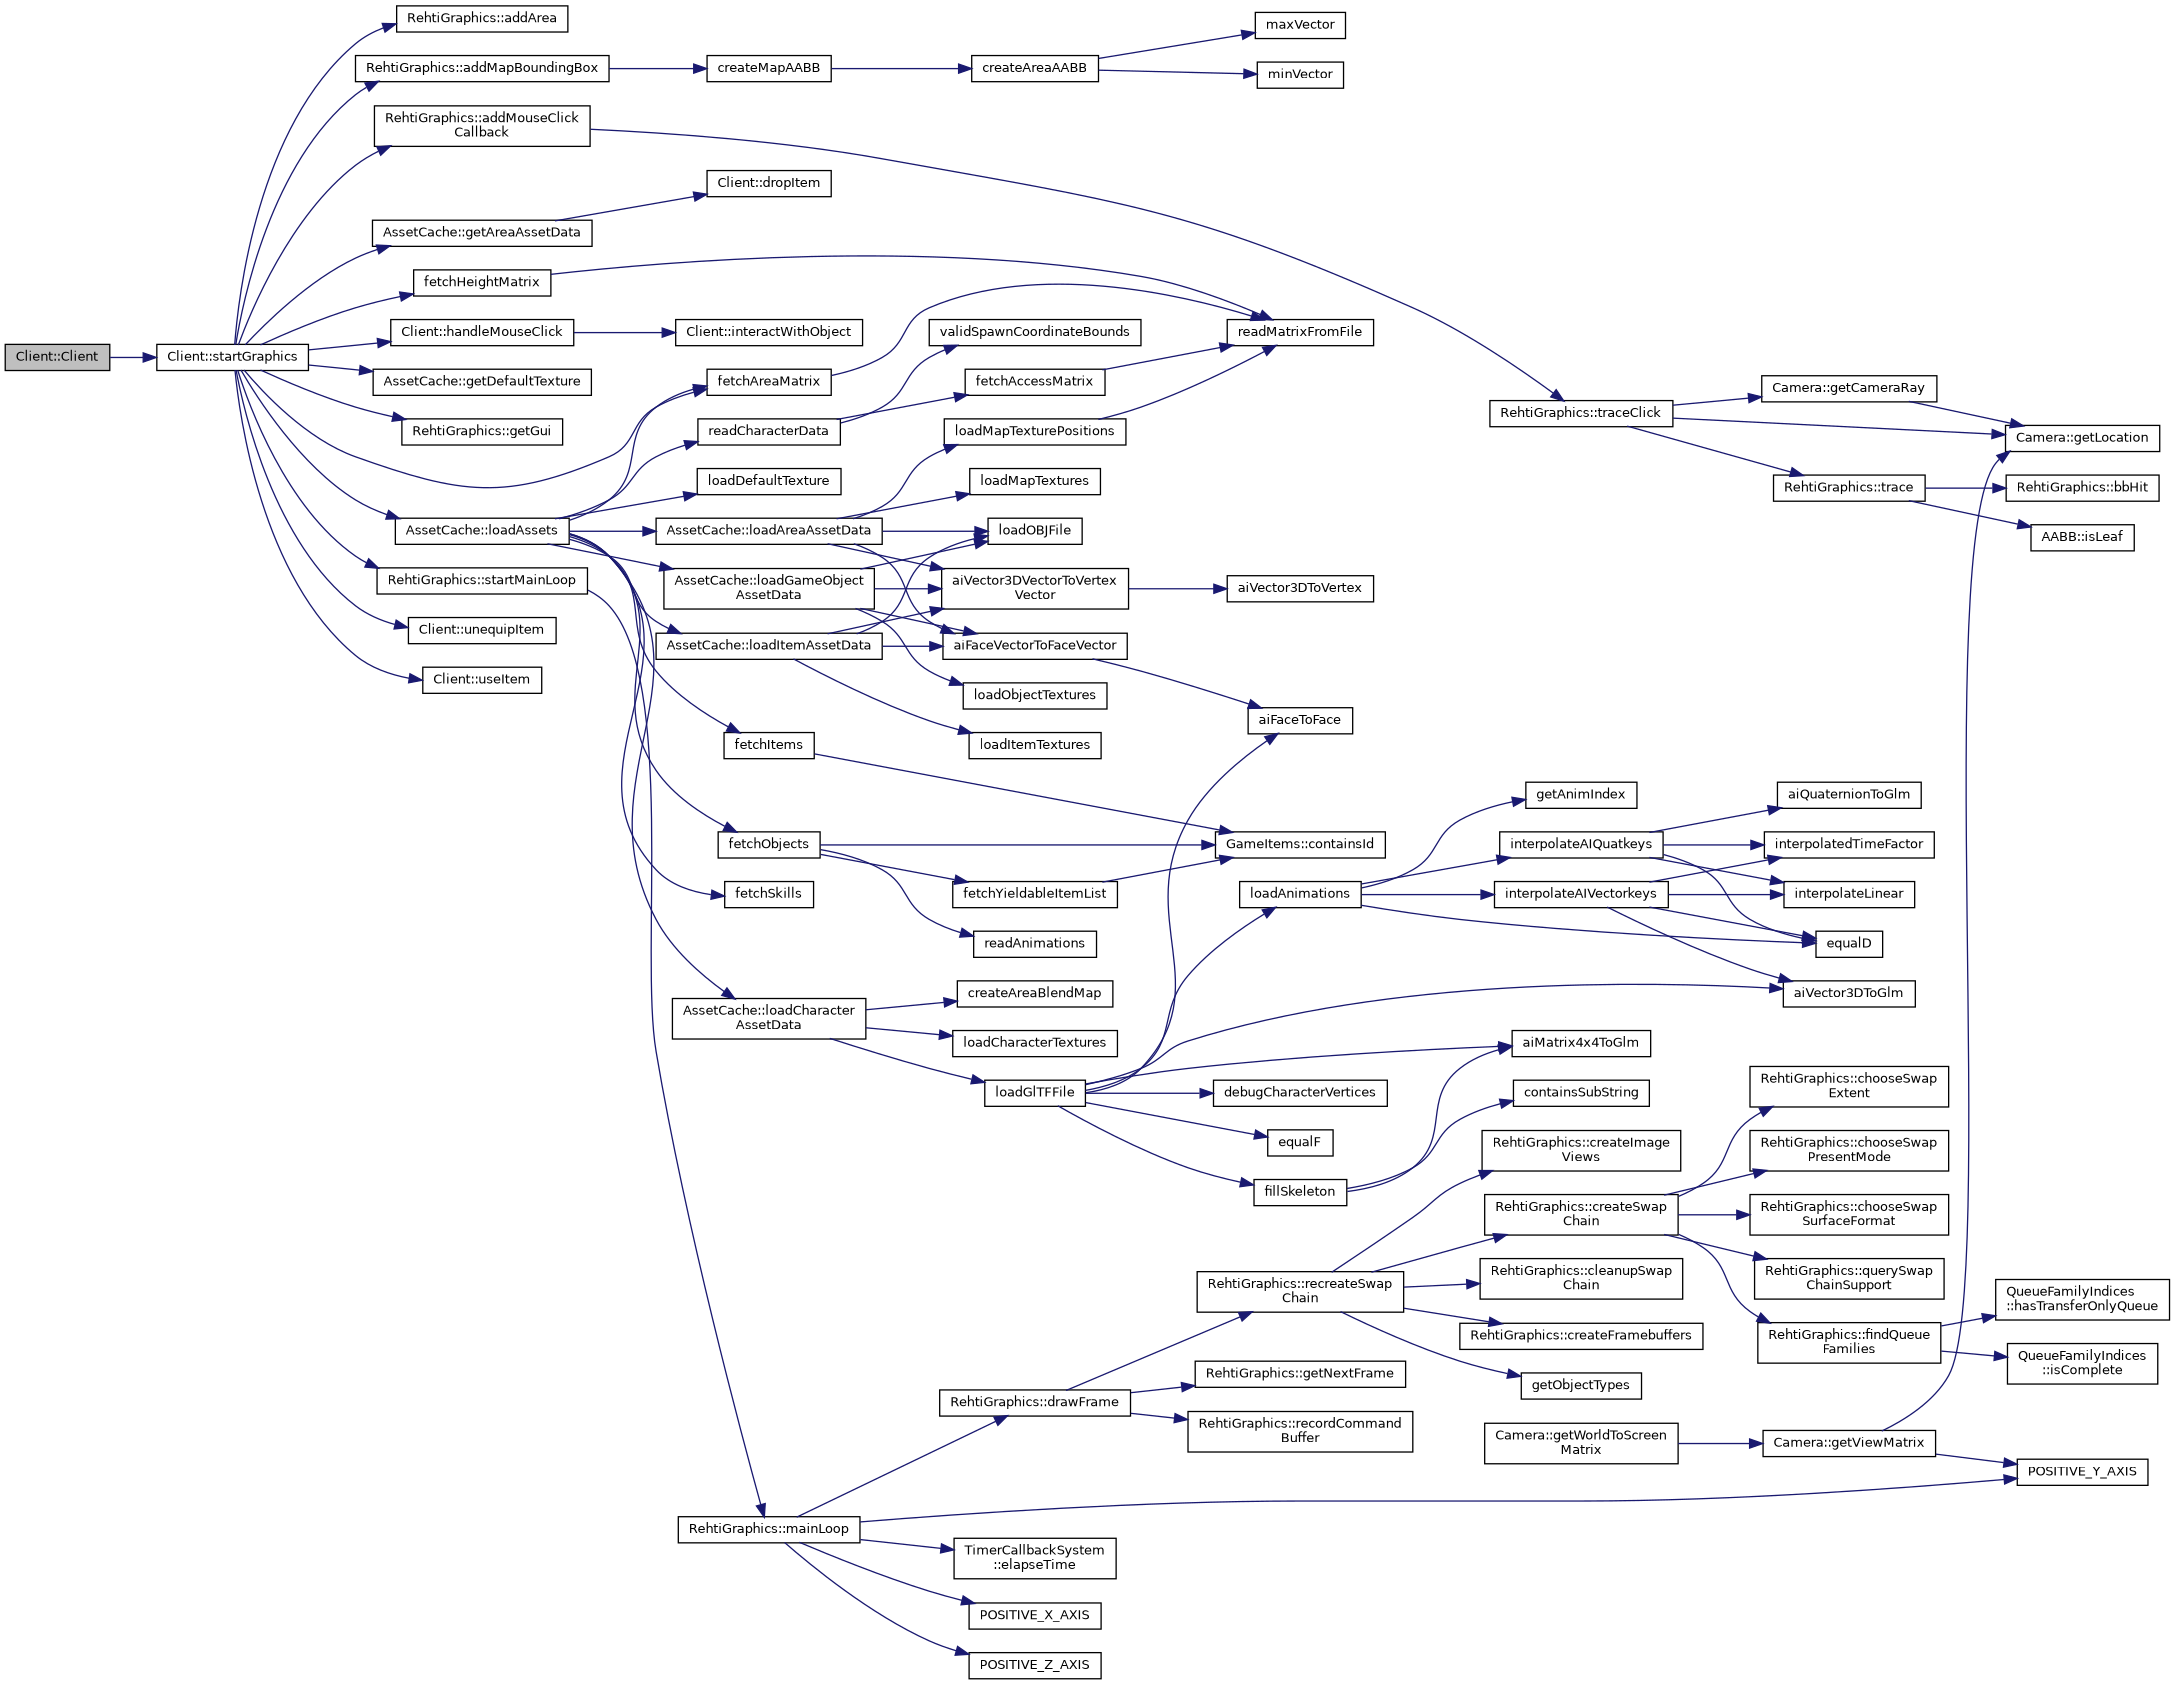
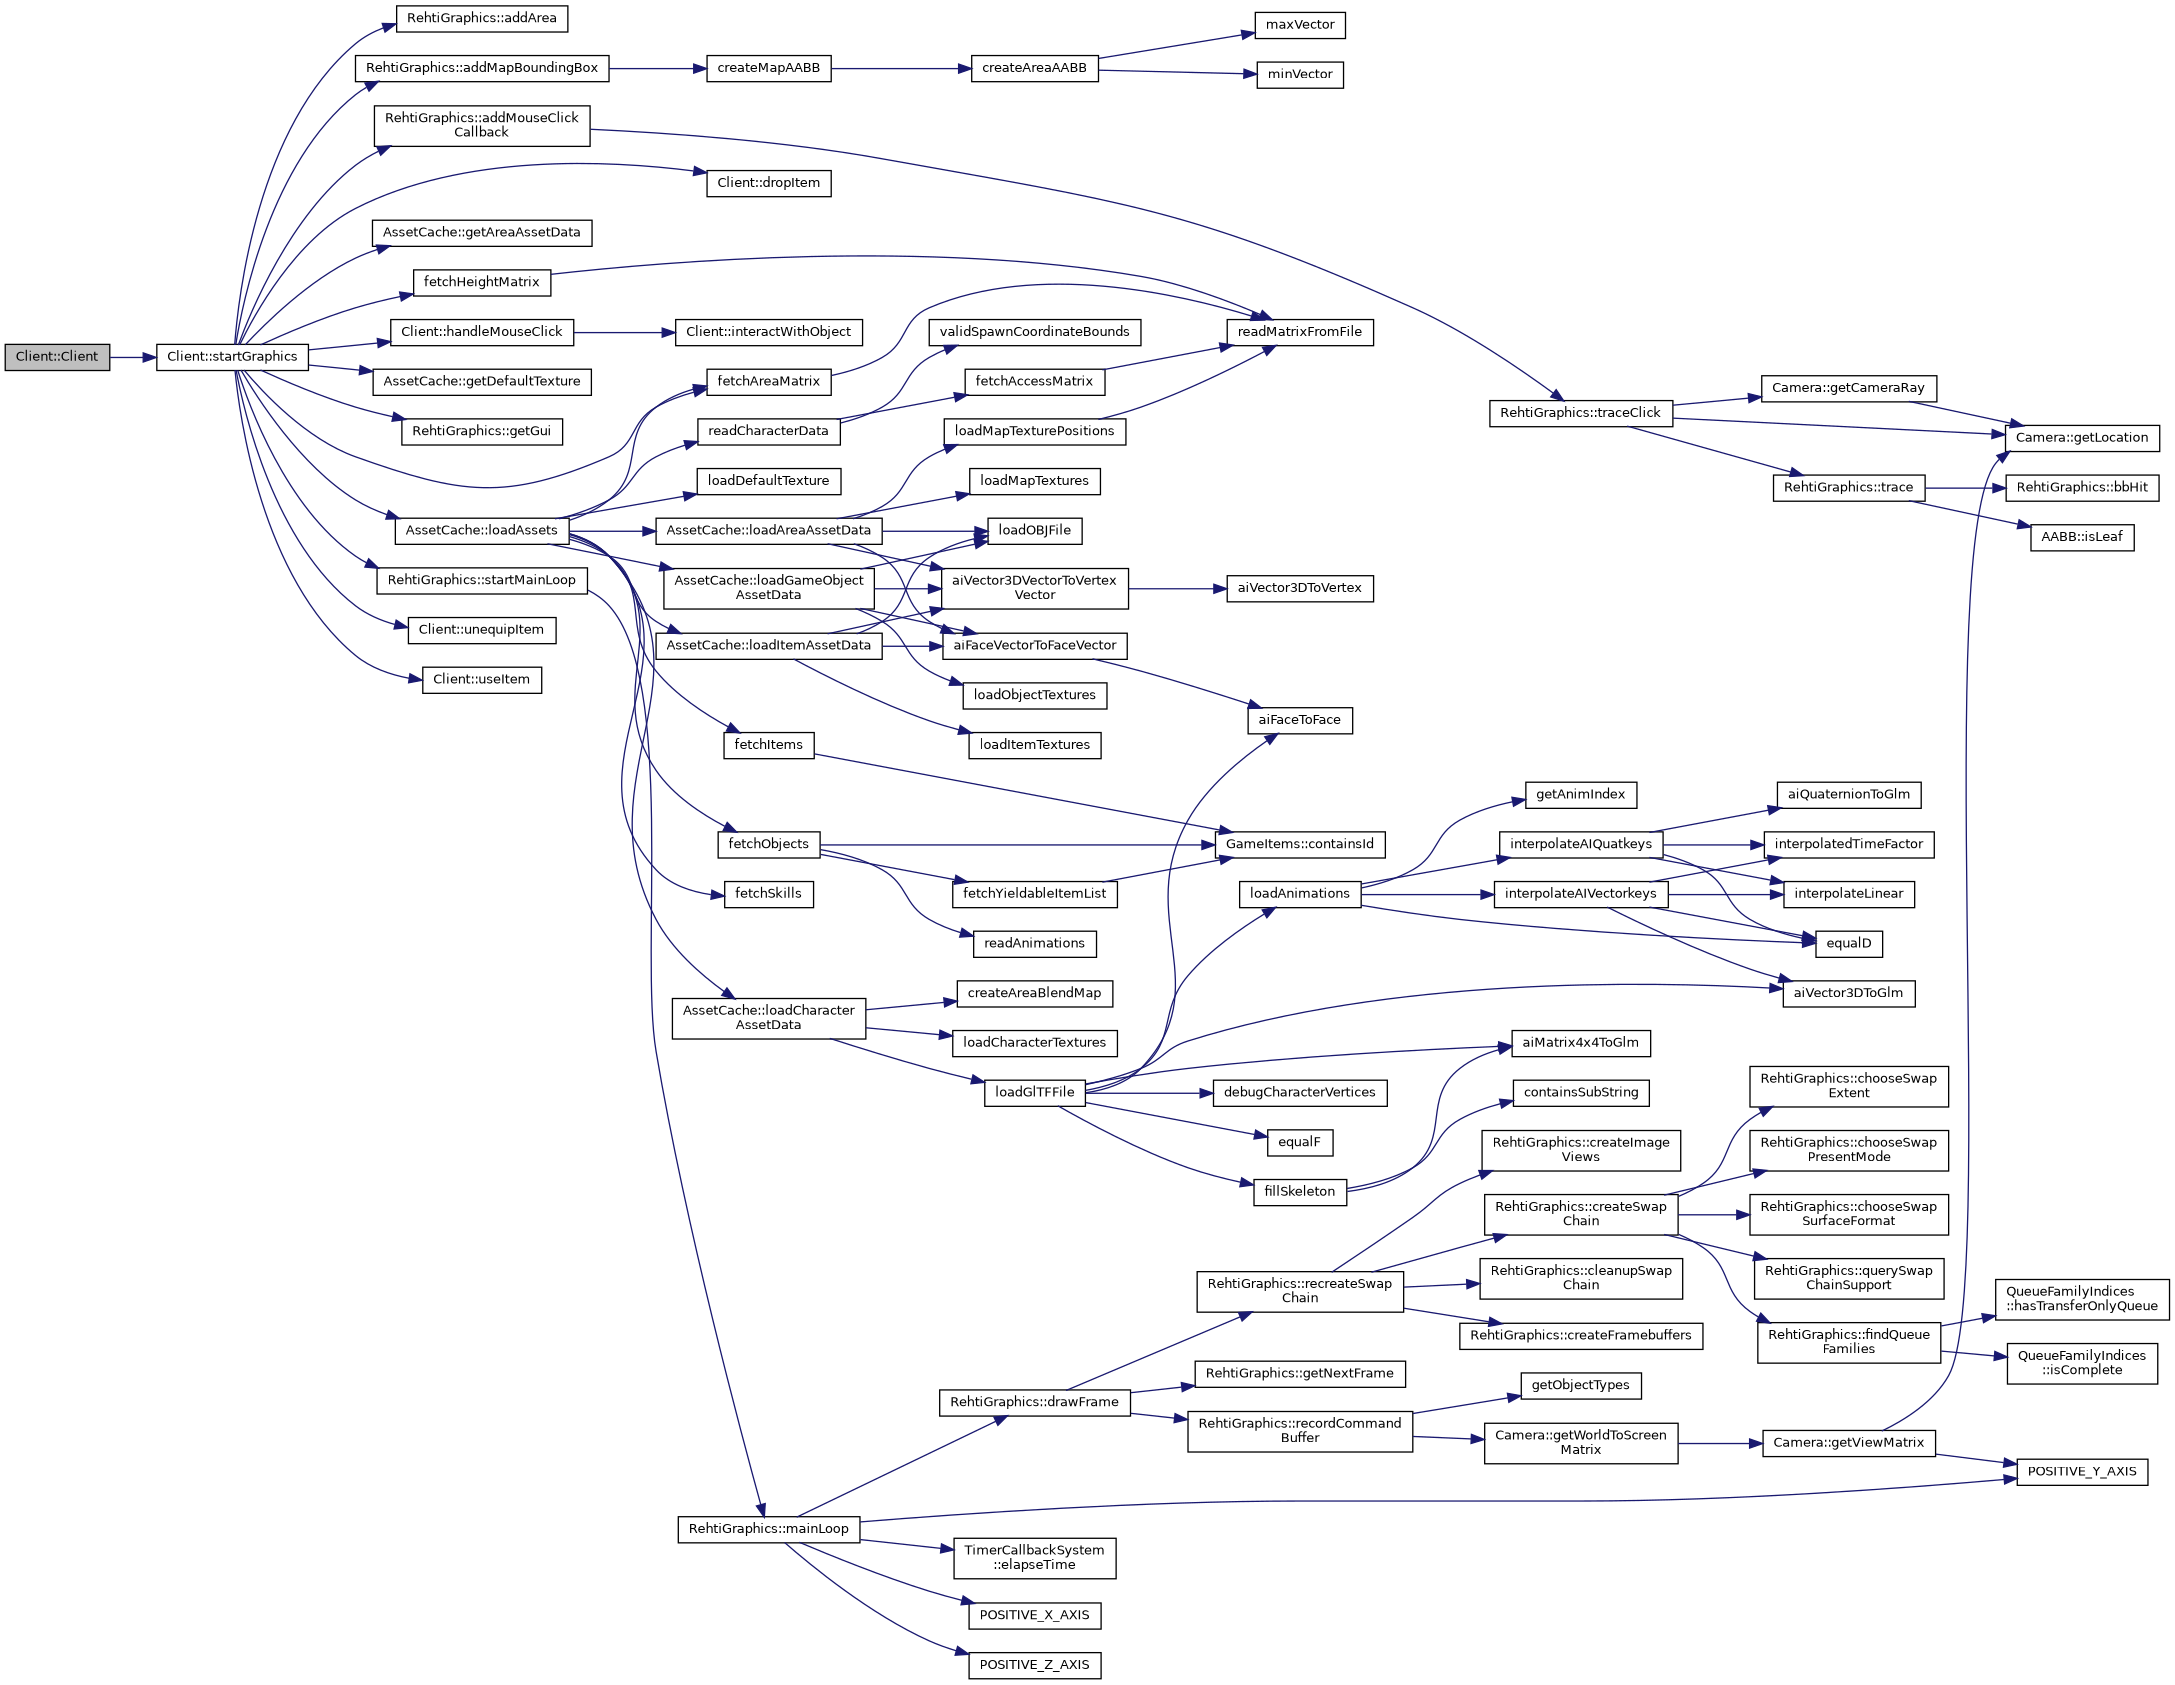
(625, 209) -> (432, 181)
(1422, 1348) -> (1461, 1406)
none -> (1442, 1438)
